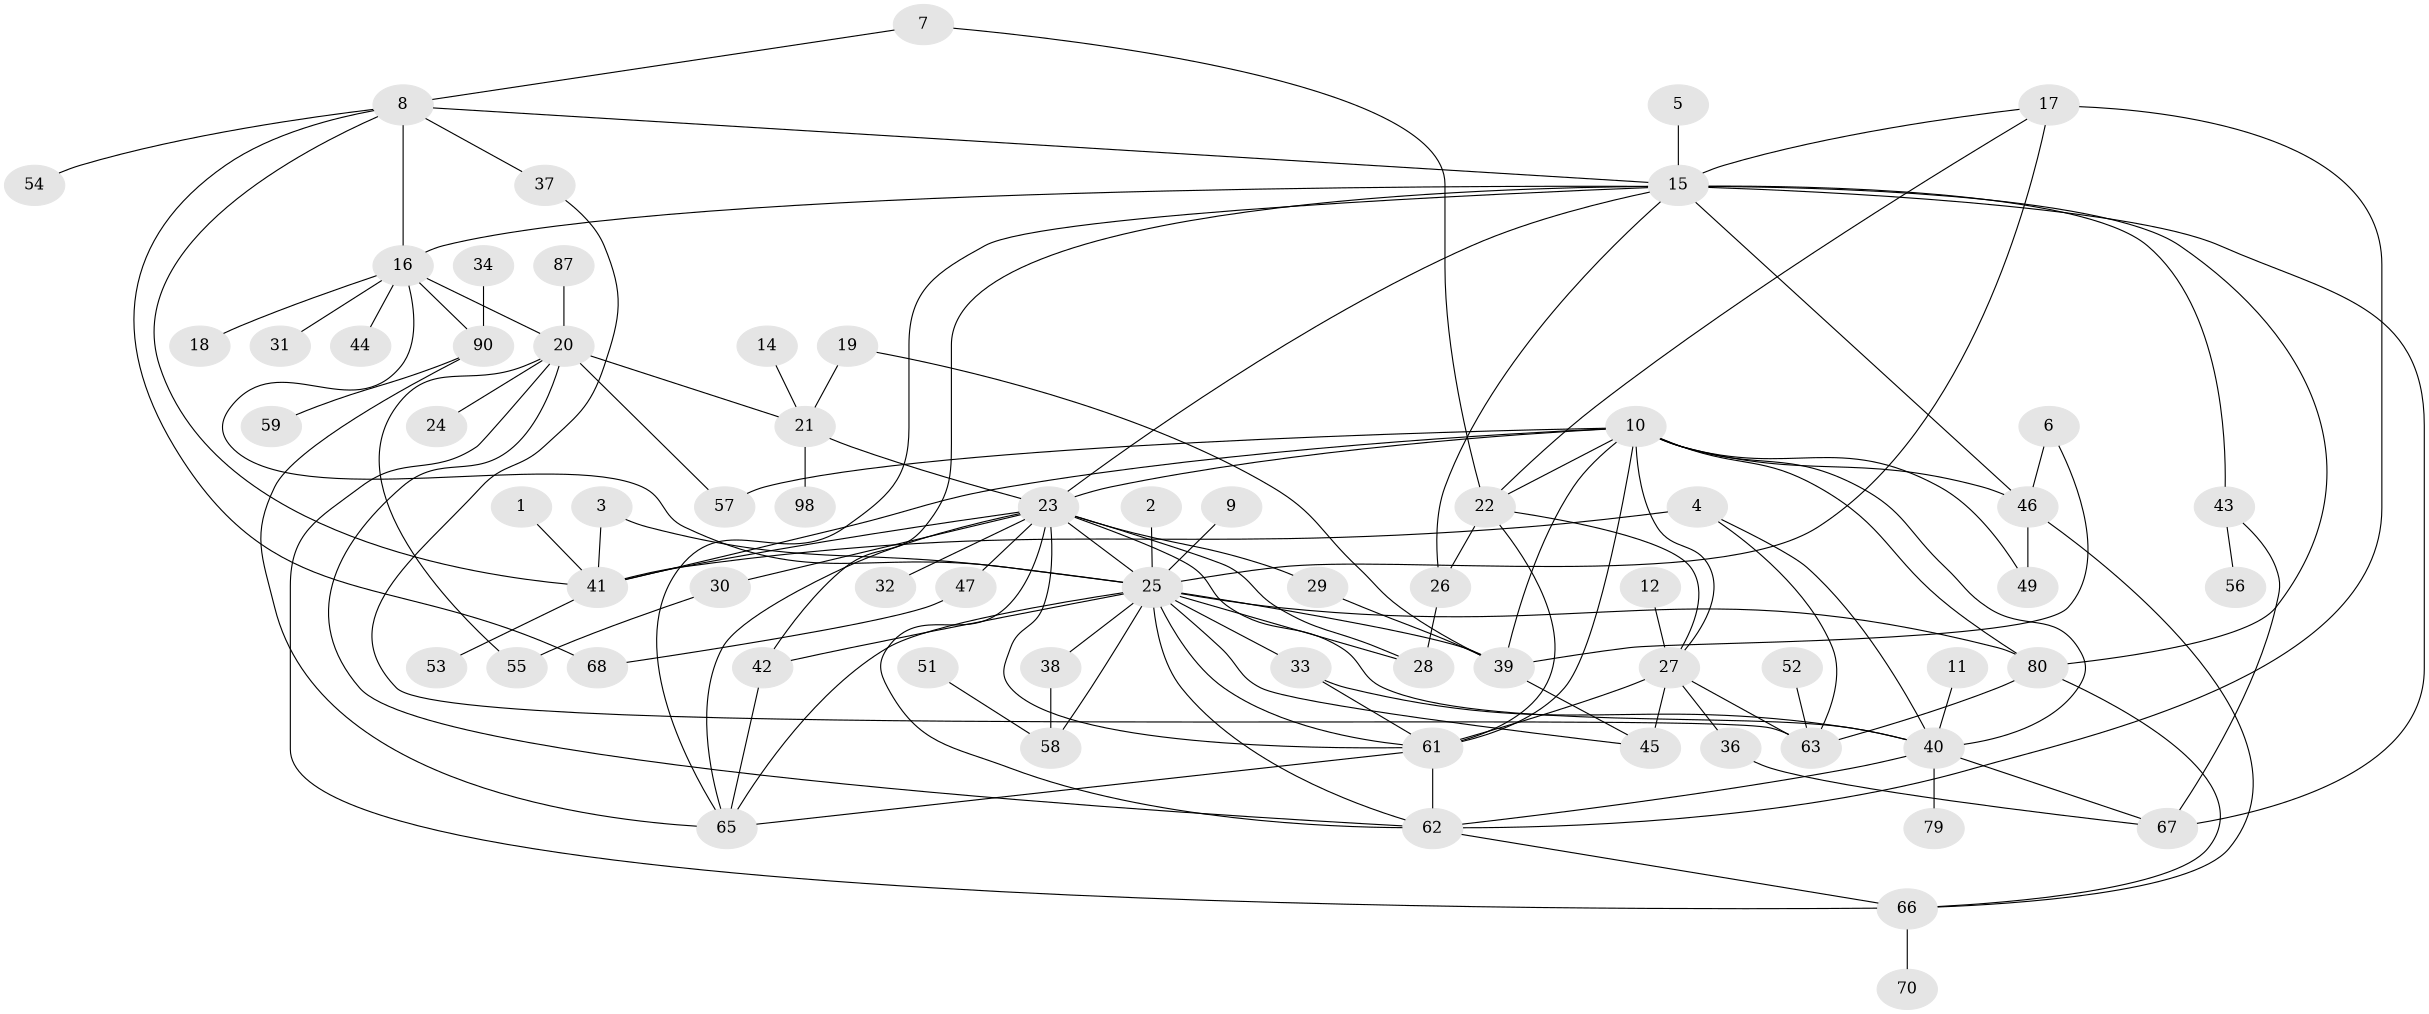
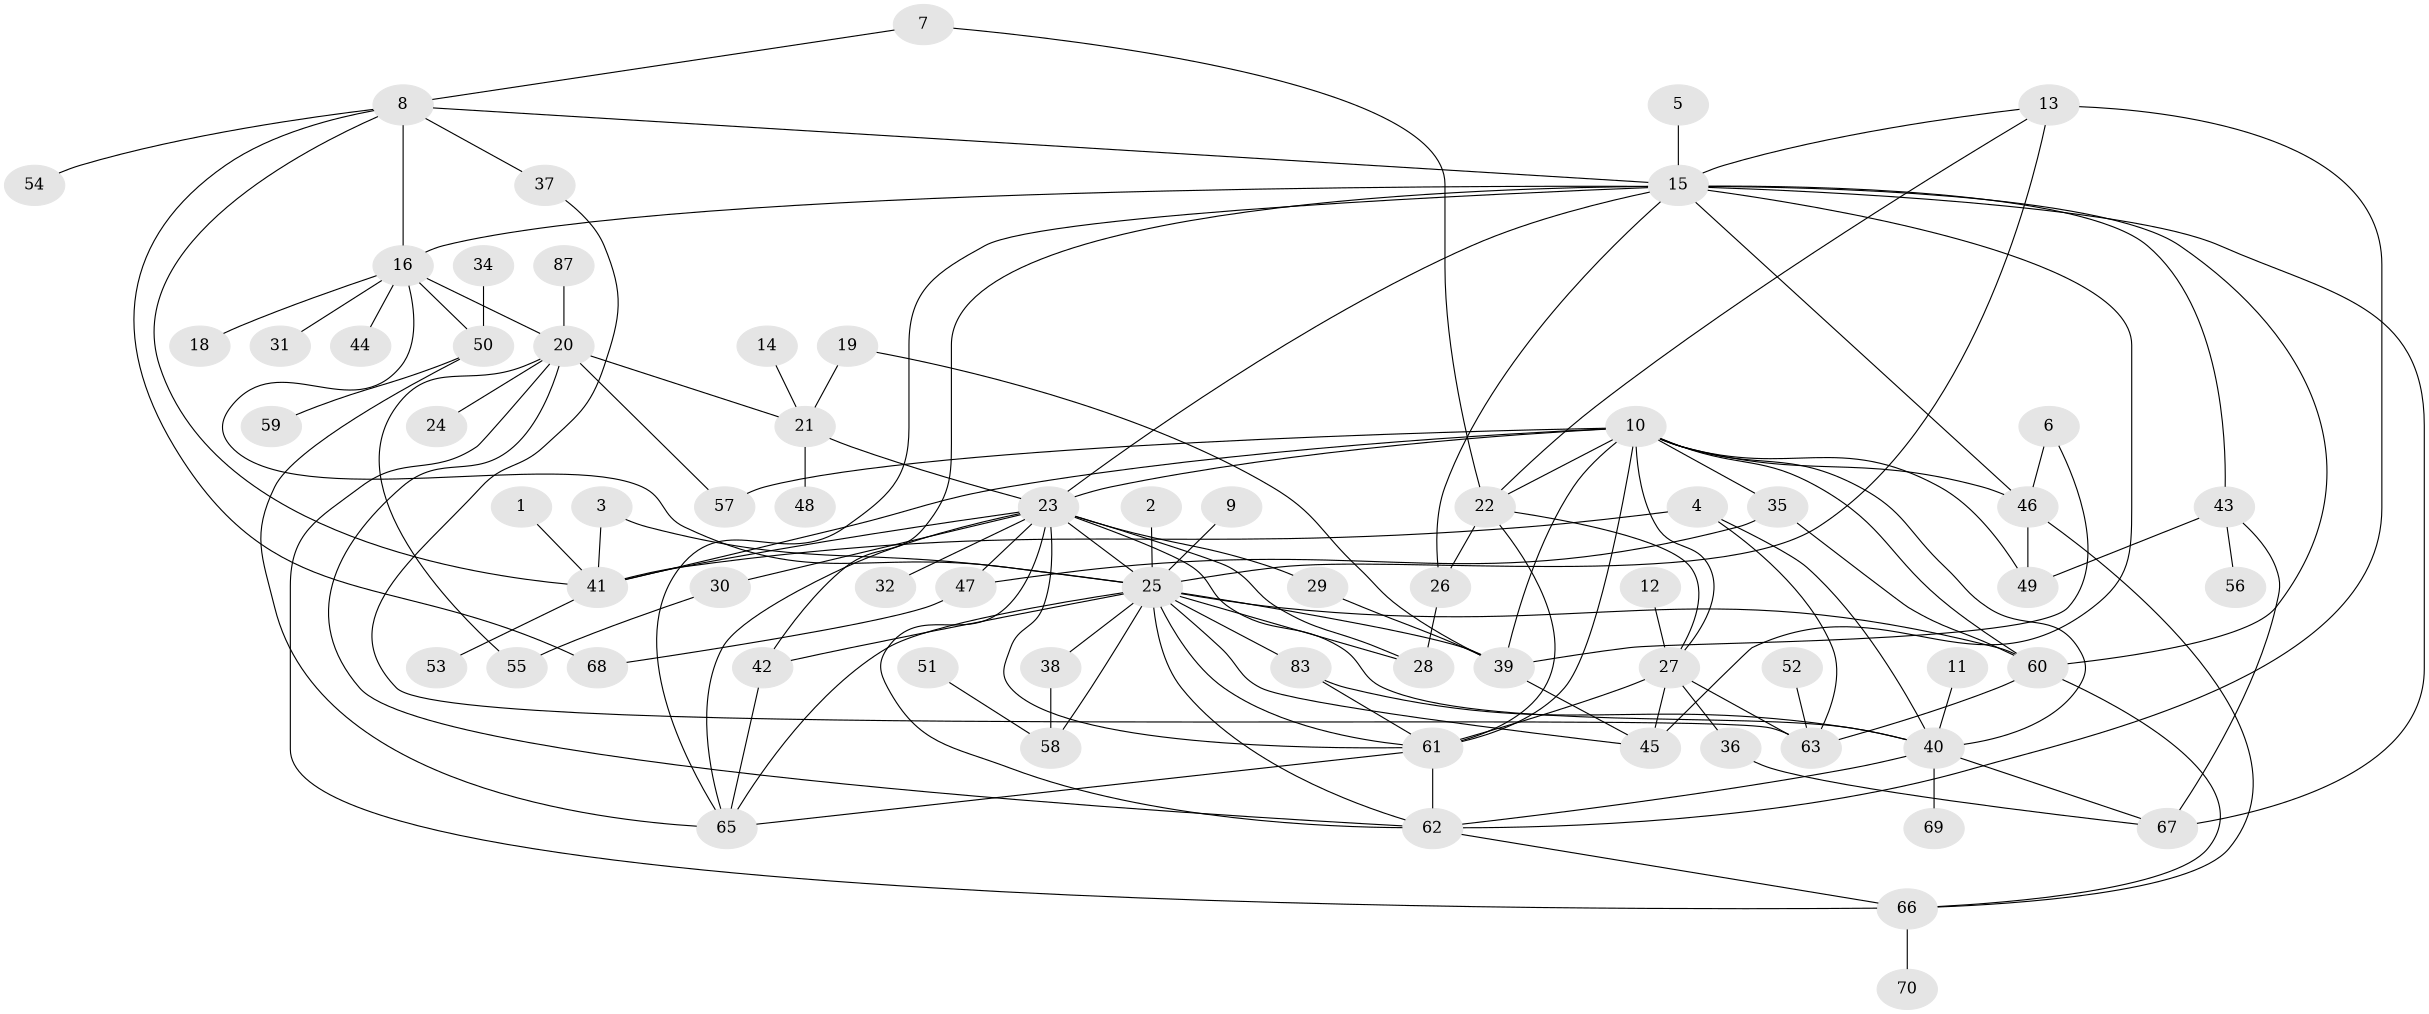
(2049, 105) -> (2049, 105)
(484, 346) -> (484, 346)
none -> (2132, 485)
(805, 507) -> (805, 507)
none -> (1778, 507)
none -> (2122, 549)
(1301, 668) -> (1301, 668)
(2038, 668) -> (2038, 668)
(1934, 829) -> (1934, 829)
